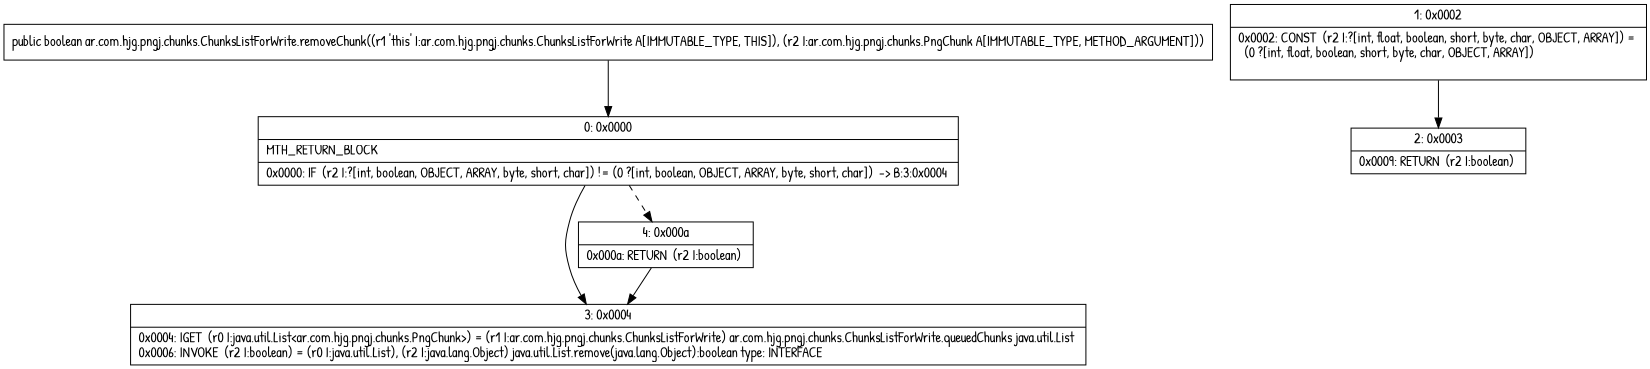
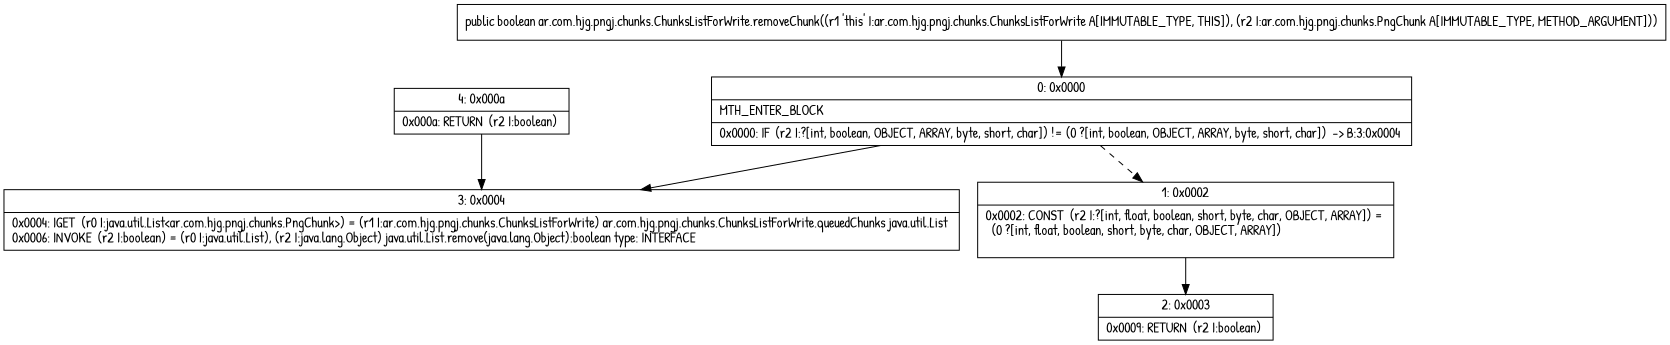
(322, 150) -> (772, 111)
(638, 199) -> (1118, 160)
